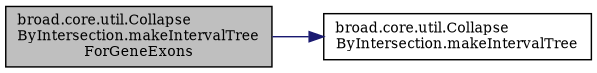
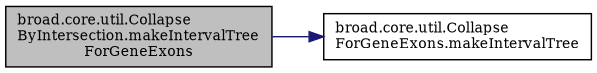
(458, 37) -> (458, 37)
